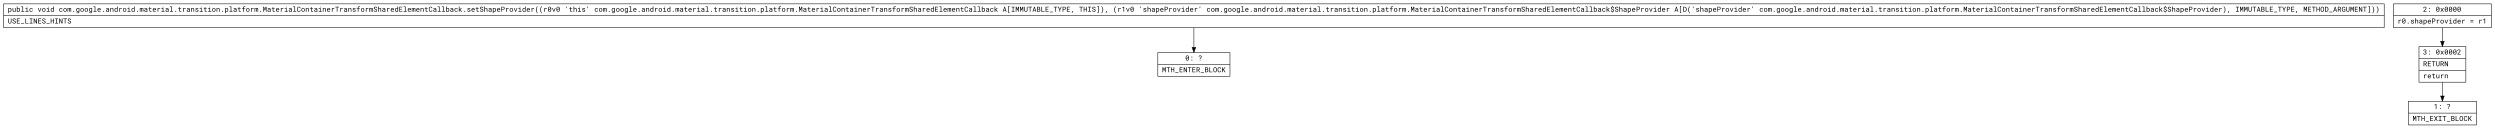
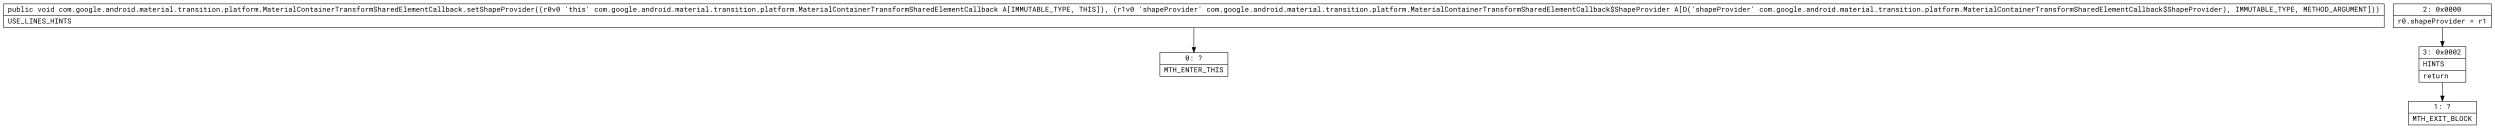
(2436, 64) -> (2434, 64)
(1194, 70) -> (1194, 70)
